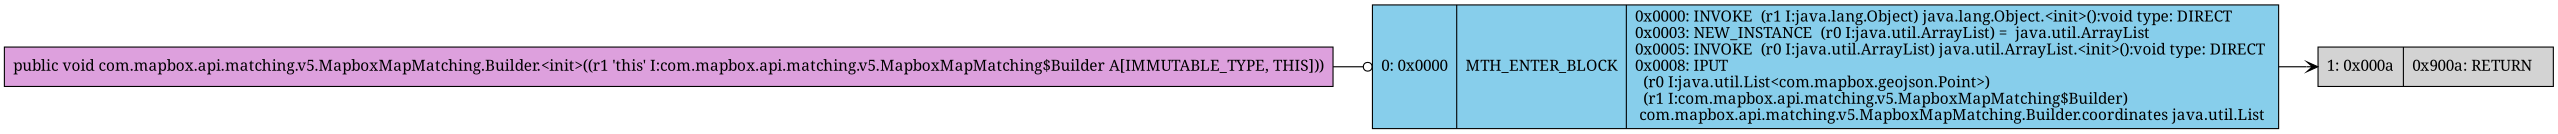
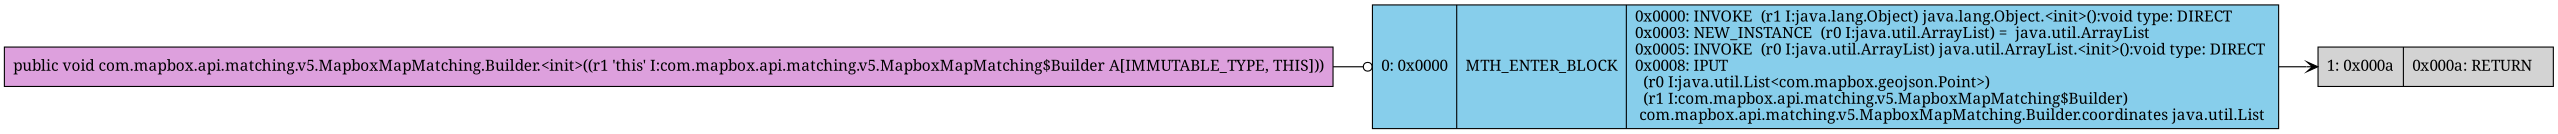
(2478, 66) -> (2478, 66)
